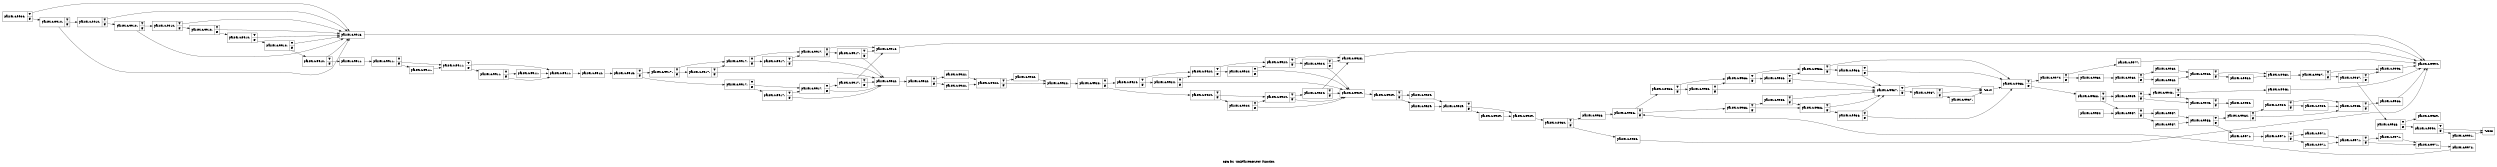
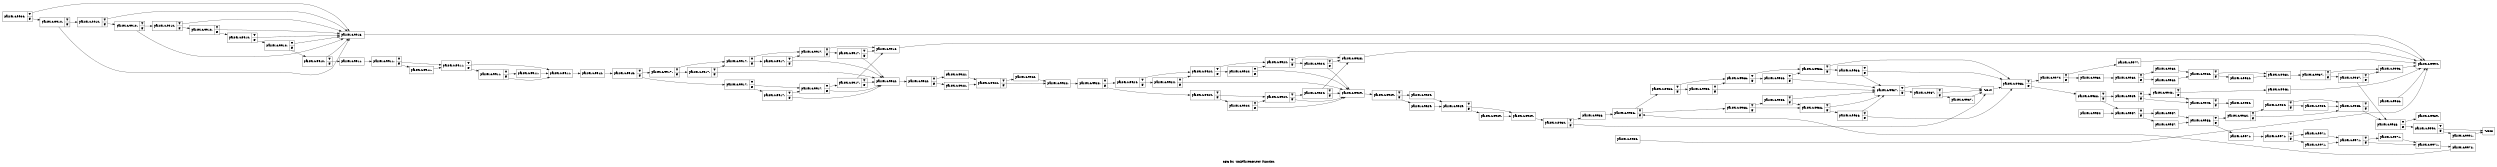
(2372, 104) -> (2371, 115)
(1593, 132) -> (1783, 127)
